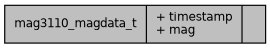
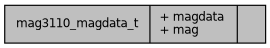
(194, 17) -> (192, 17)
